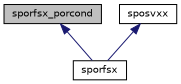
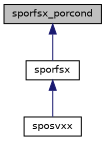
(121, 46) -> (53, 104)
